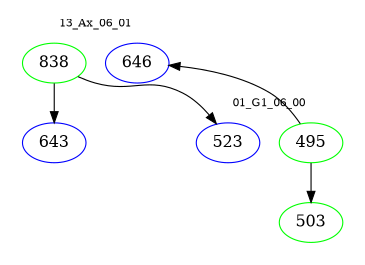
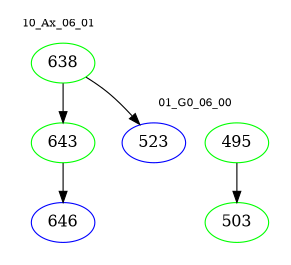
(96, 24) -> (59, 24)
(54, 63) -> (63, 63)
(247, 82) -> (63, 177)
(270, 103) -> (195, 103)
(54, 143) -> (63, 143)
